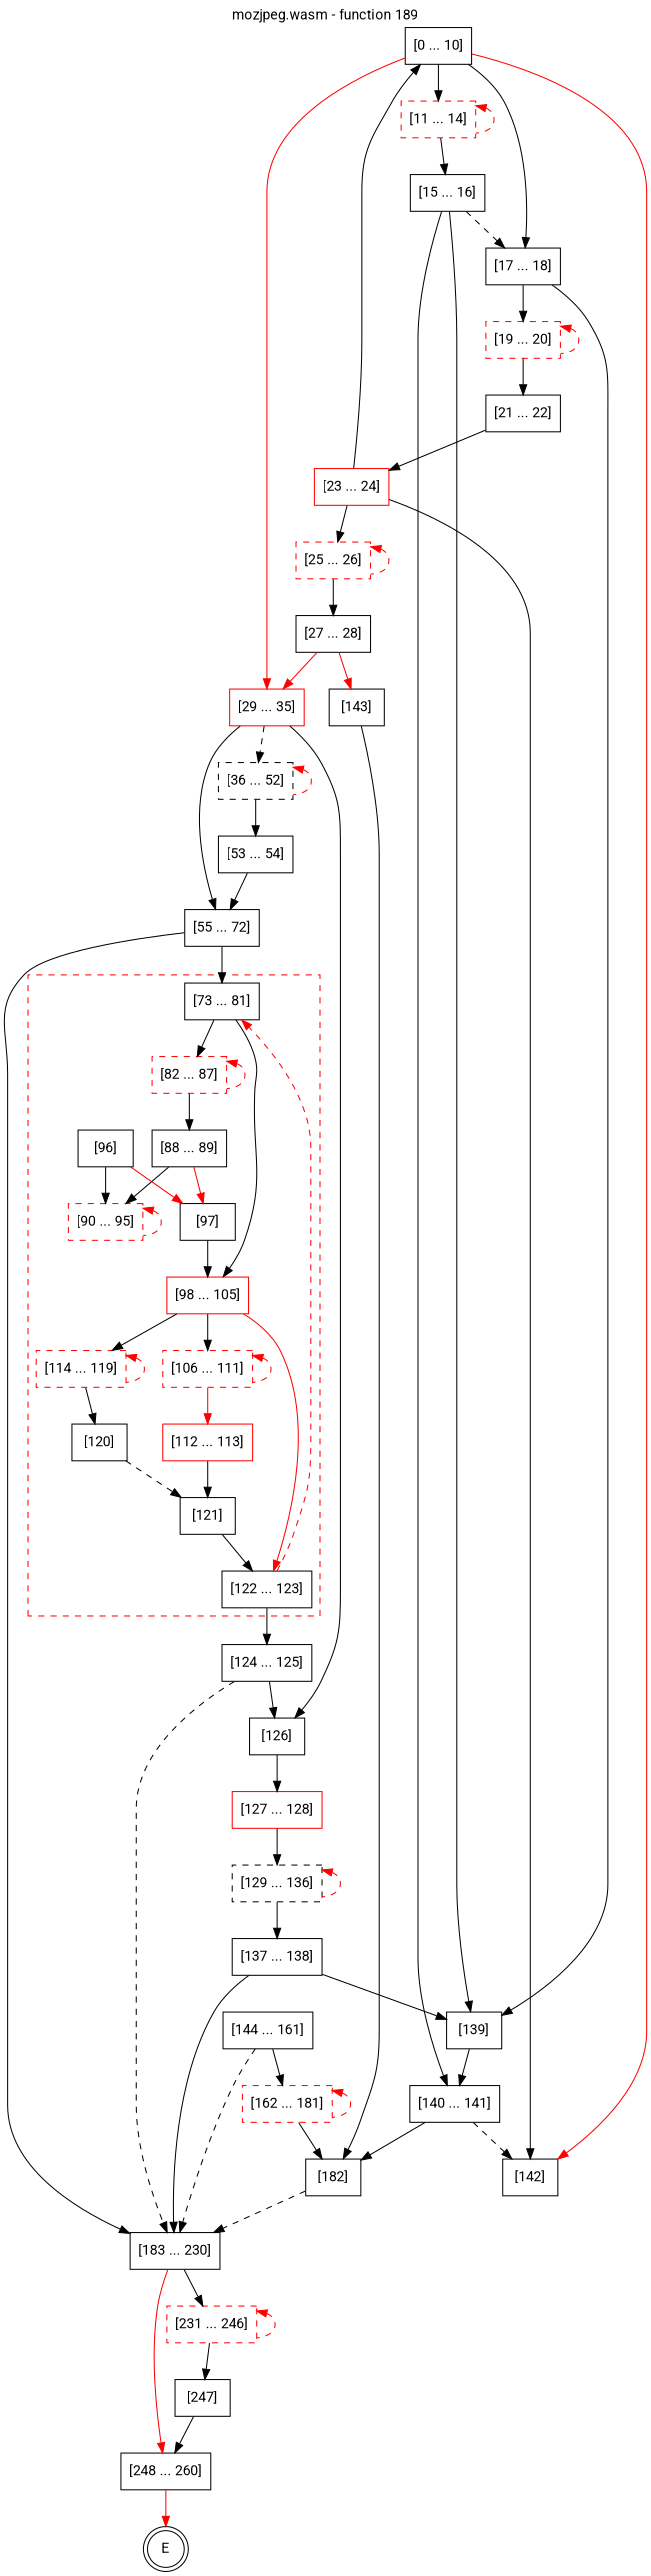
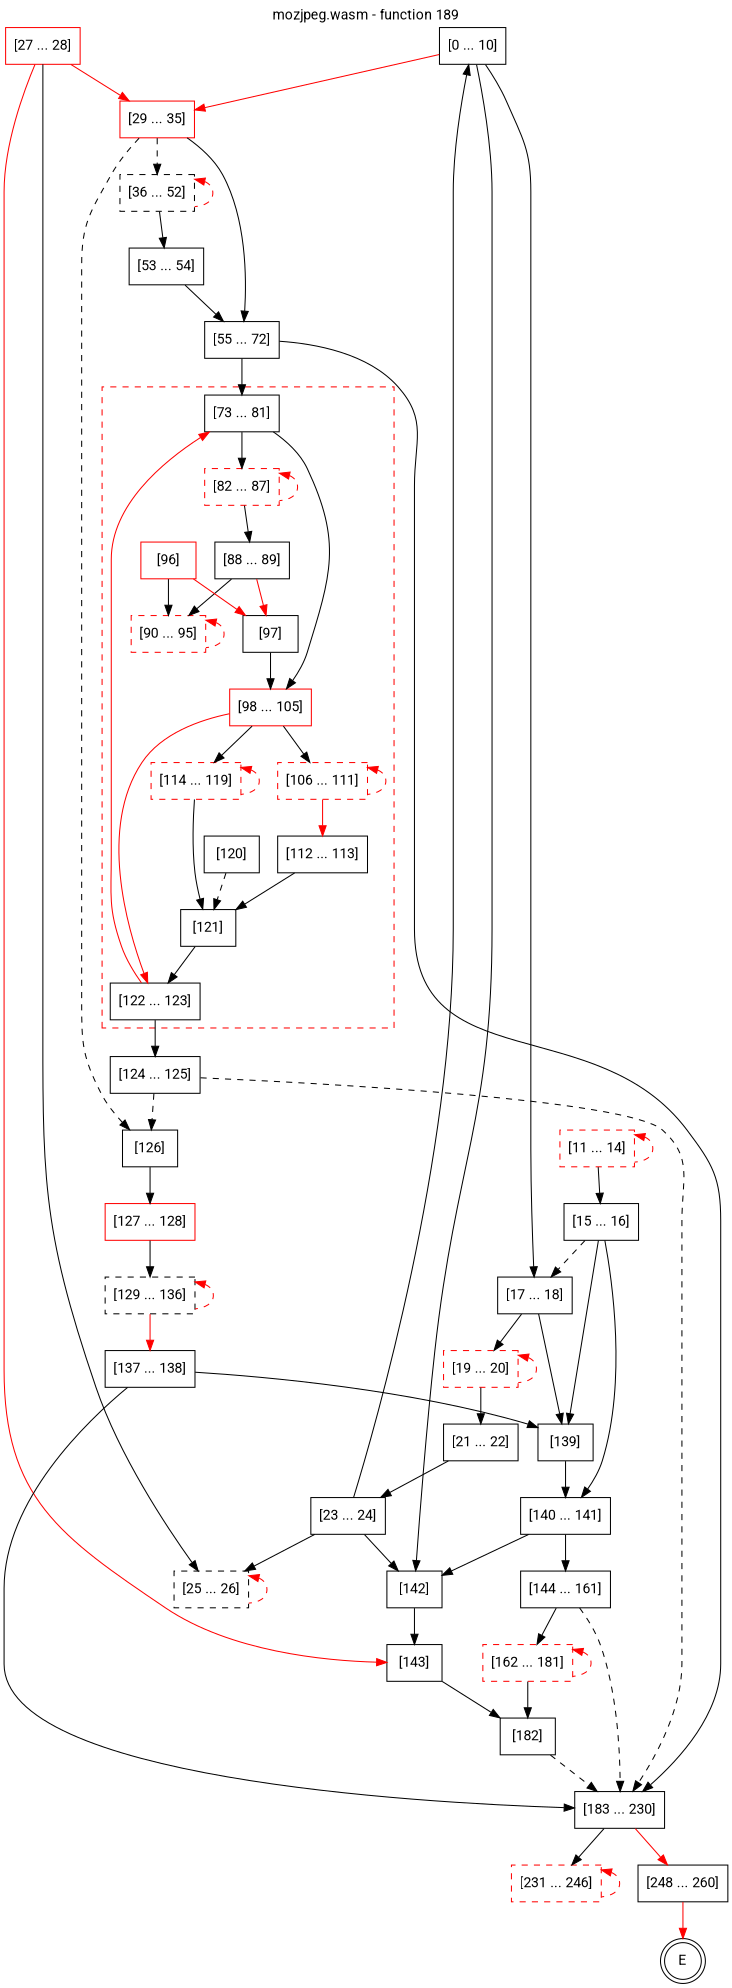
(438, 78) -> none
(352, 487) -> (348, 1516)
(333, 560) -> (211, 1589)
(333, 592) -> (43, 829)
(333, 634) -> (43, 46)
(647, 1068) -> (492, 815)
(106, 1148) -> (168, 560)
(340, 1215) -> (82, 628)
(311, 1293) -> (111, 696)
(89, 1401) -> (193, 849)
(208, 1442) -> (323, 854)
none -> (414, 1621)
(271, 1695) -> (153, 1107)
(277, 1915) -> (150, 1327)
(489, 2137) -> (490, 1553)
(397, 2139) -> (566, 1548)
(203, 2398) -> none
